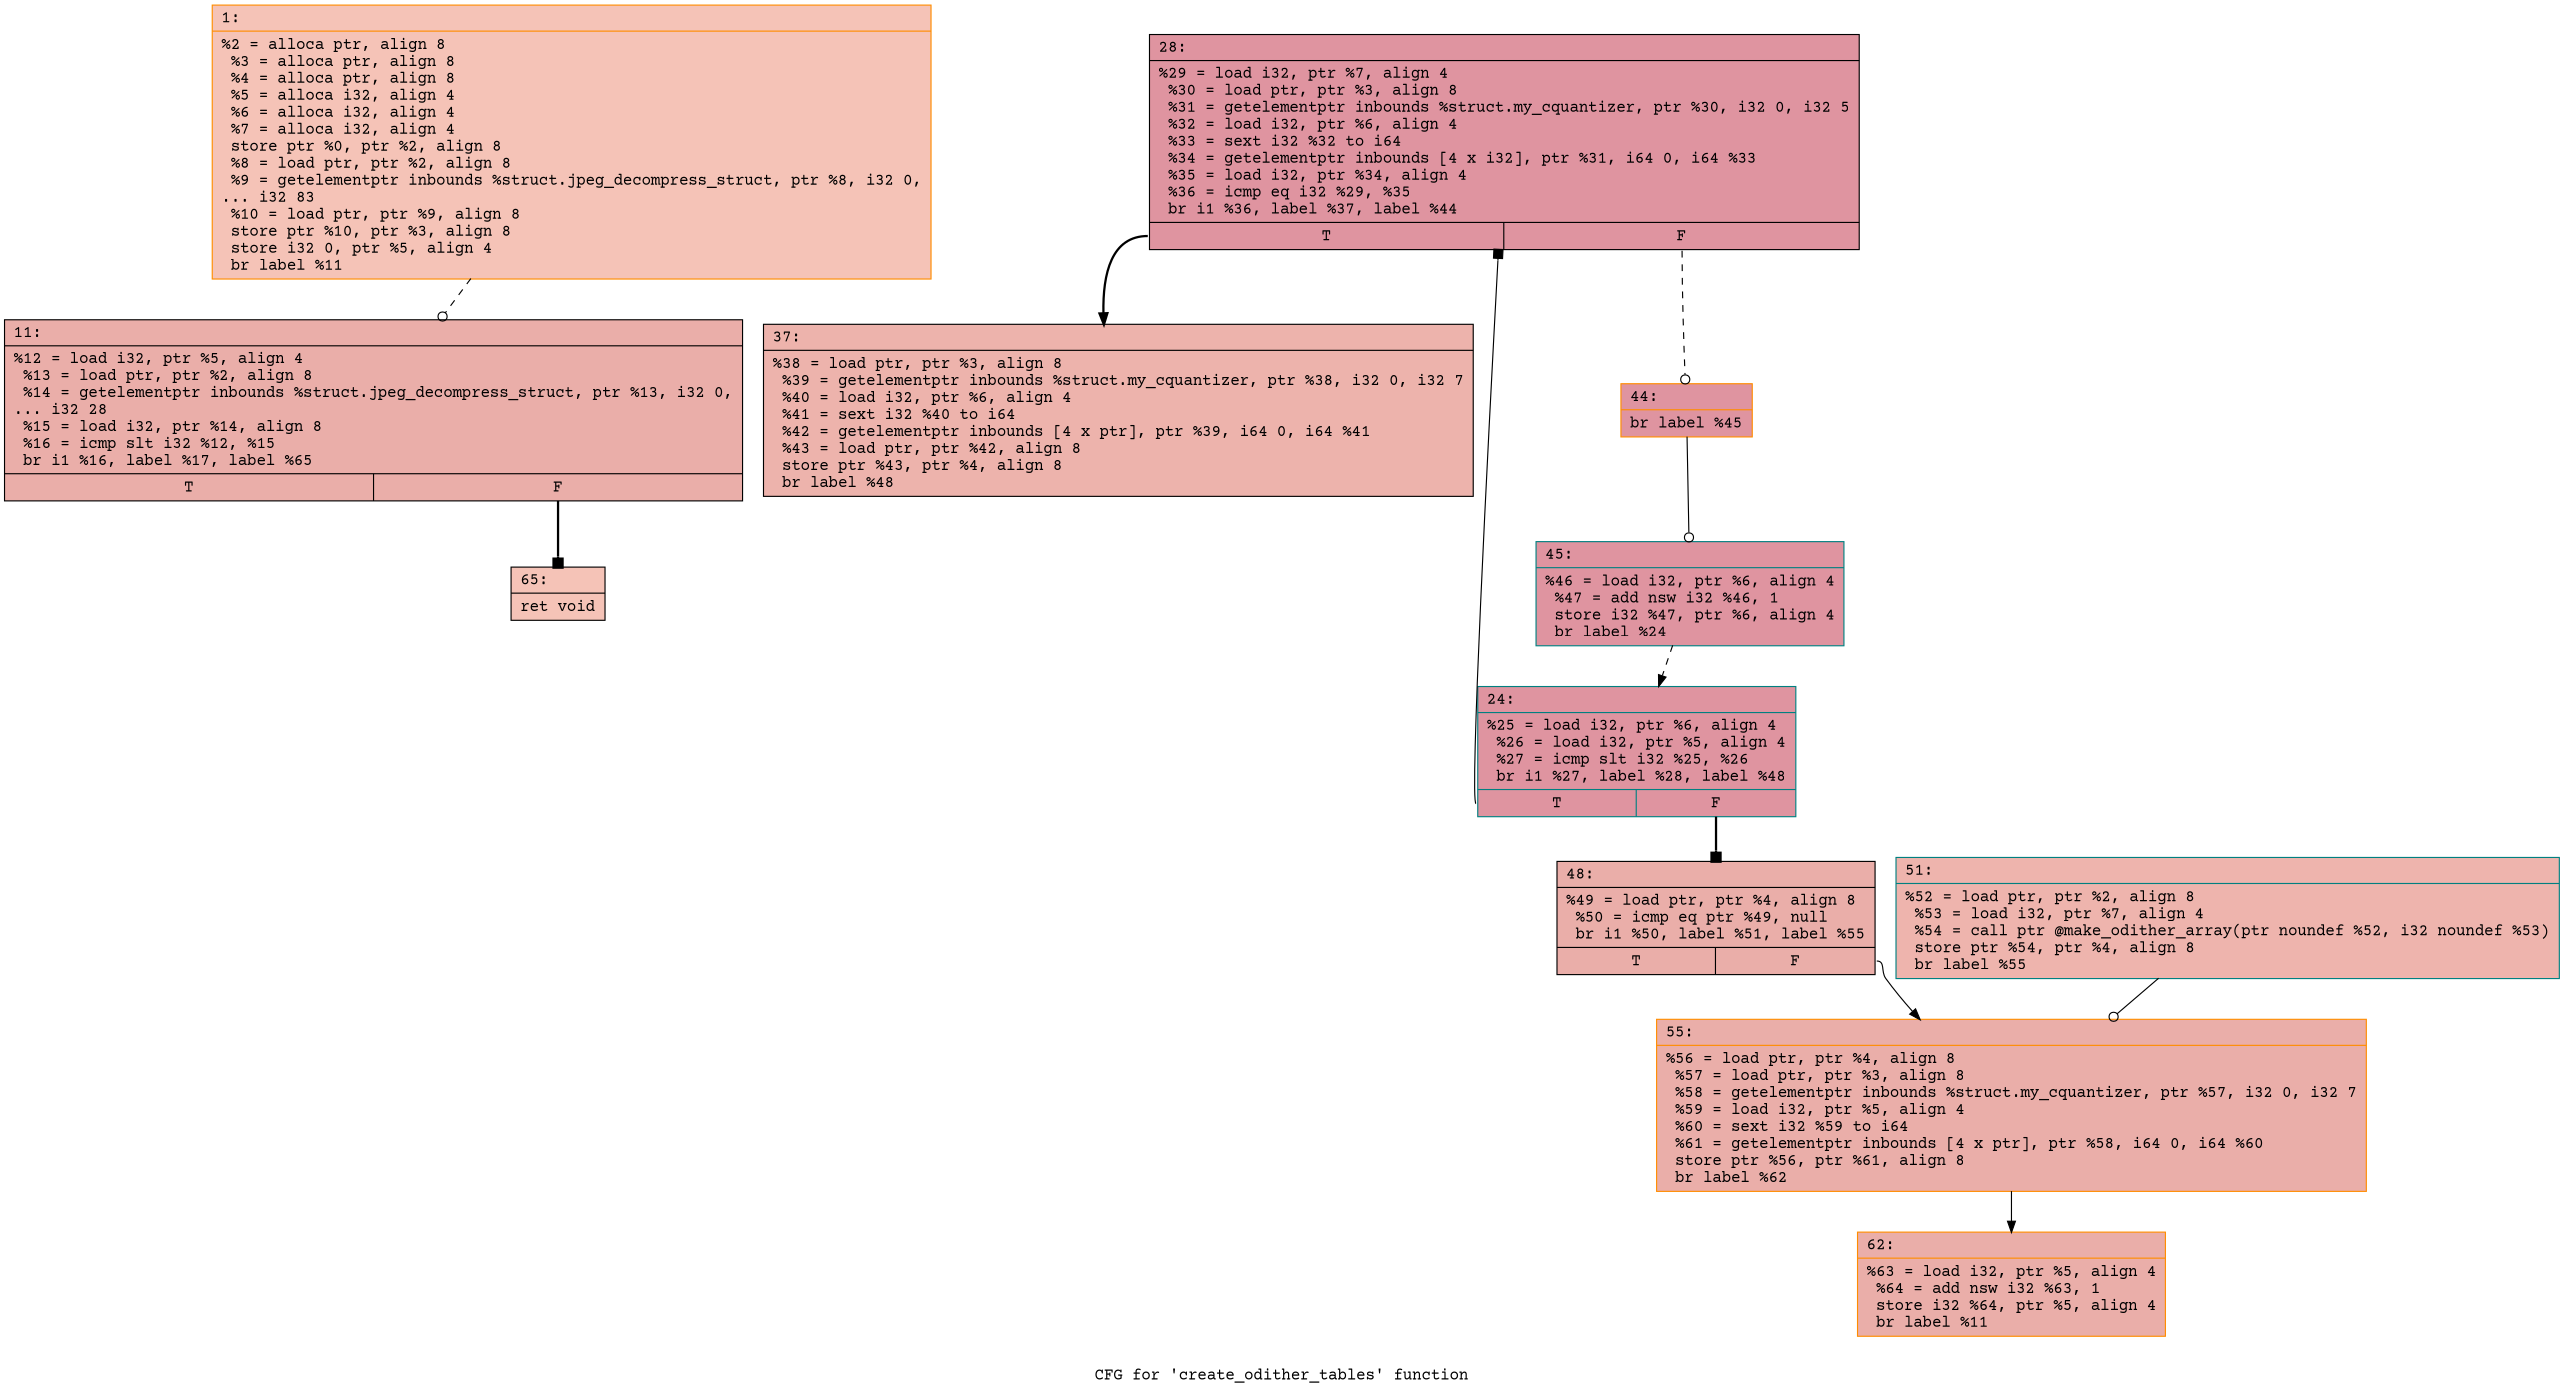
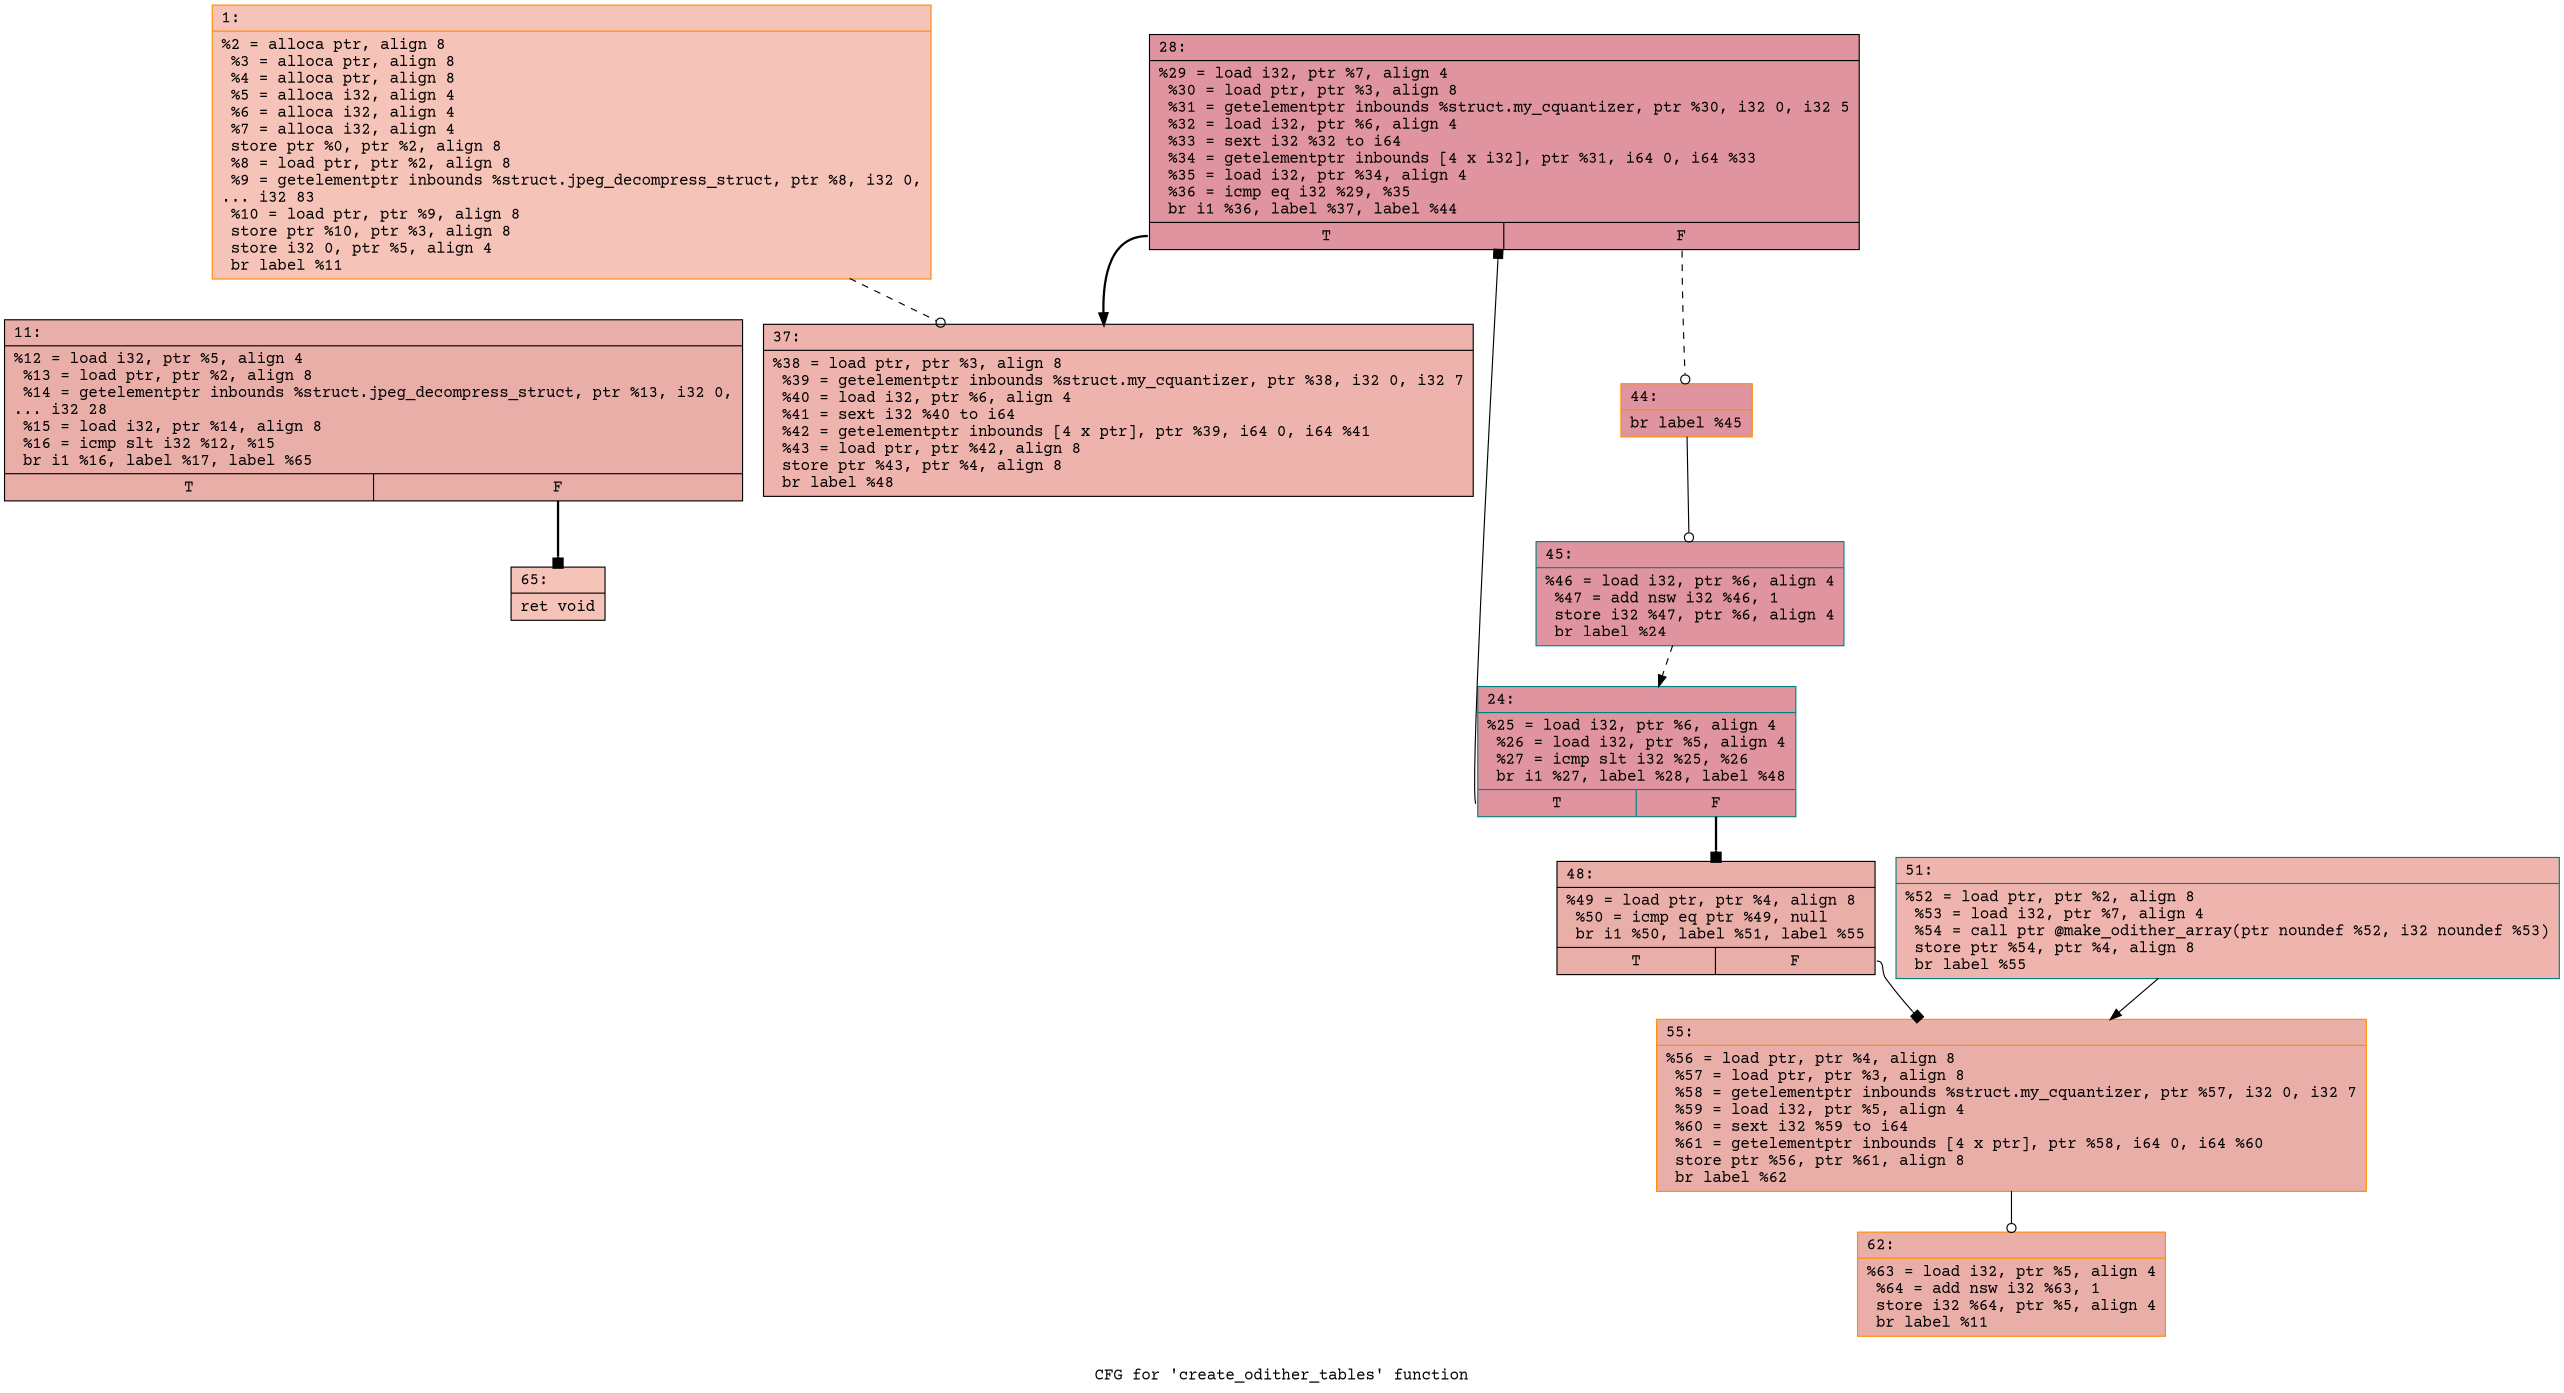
(458, 296) -> (893, 300)
(1892, 987) -> (1892, 987)
(2138, 996) -> (2138, 996)
(2011, 1207) -> (2011, 1207)
